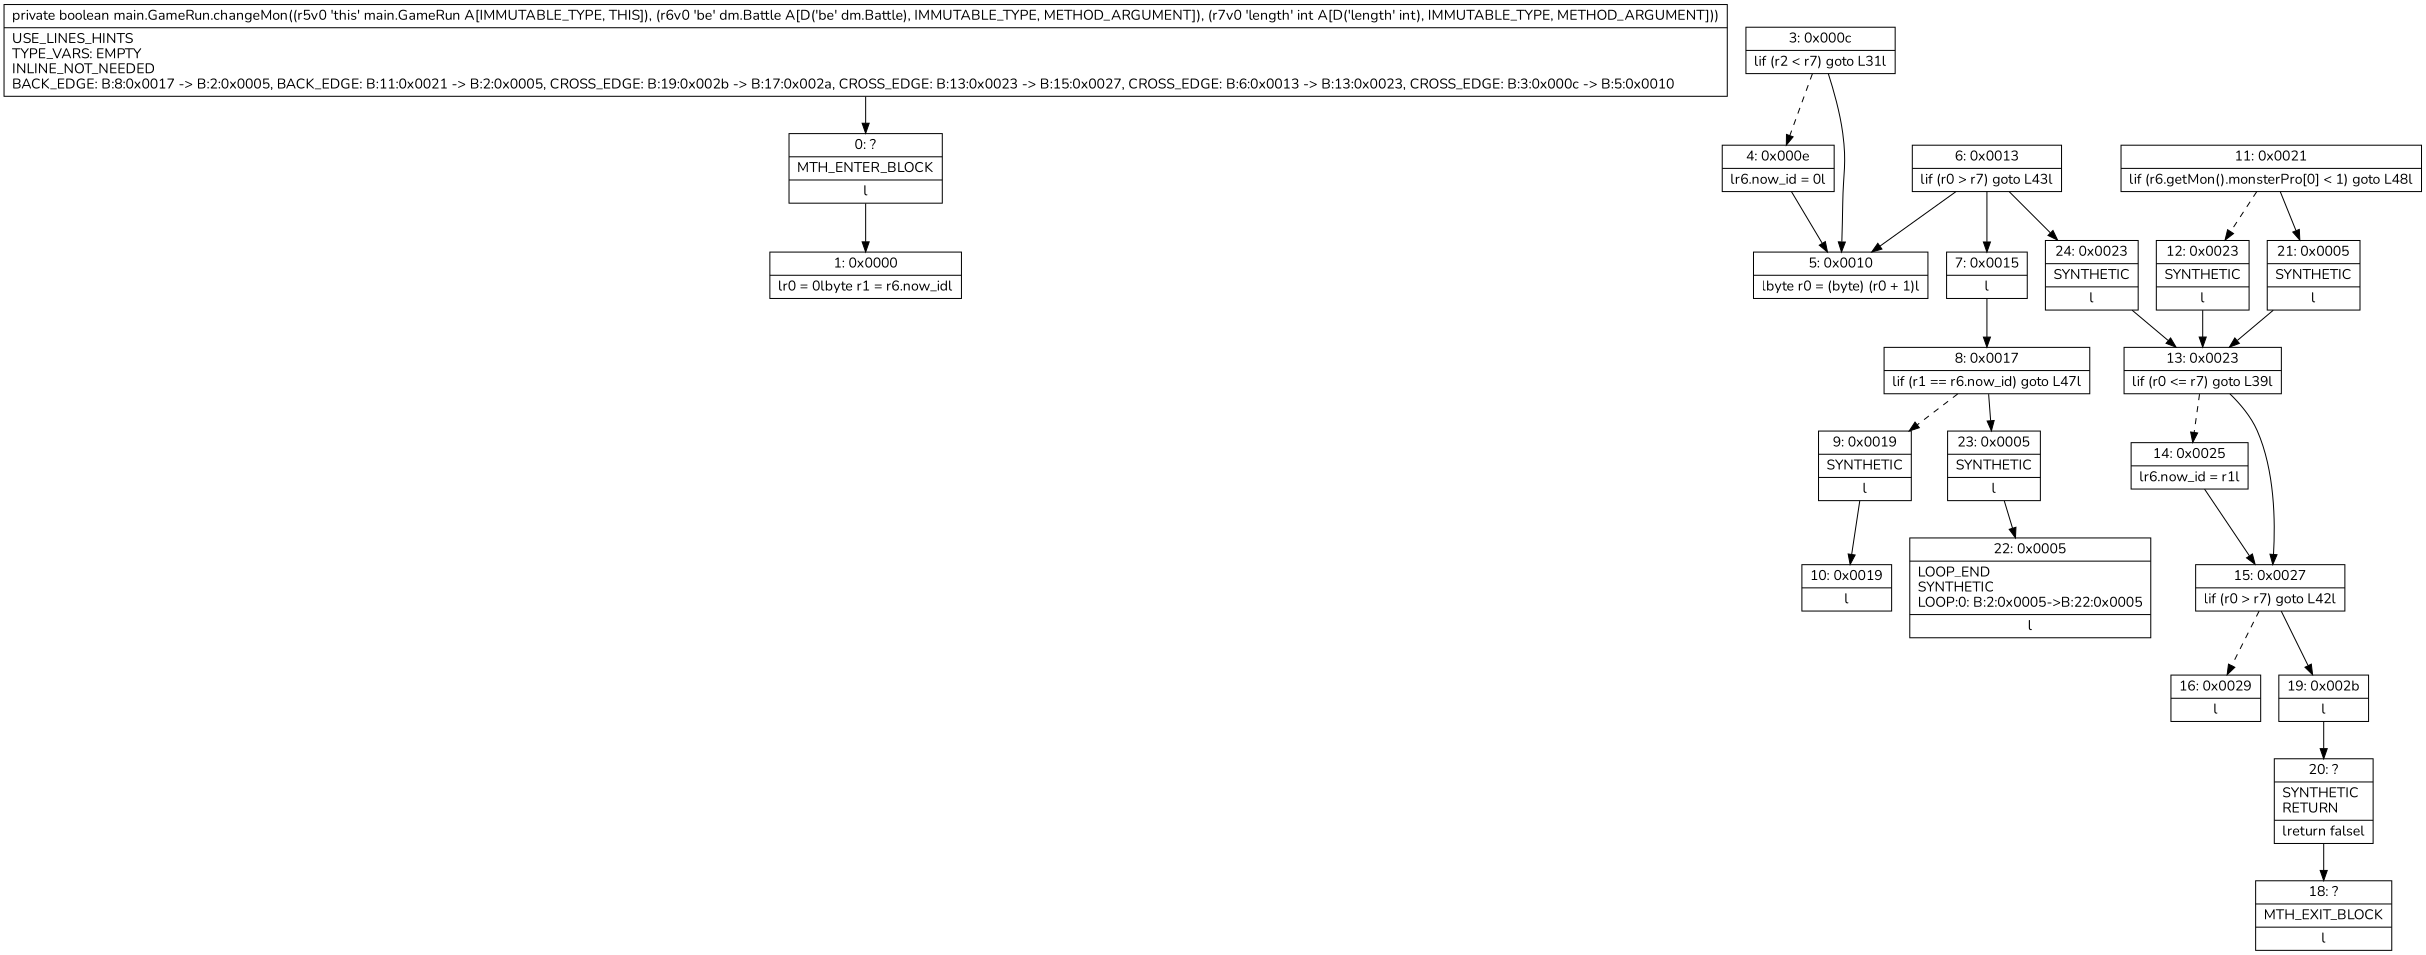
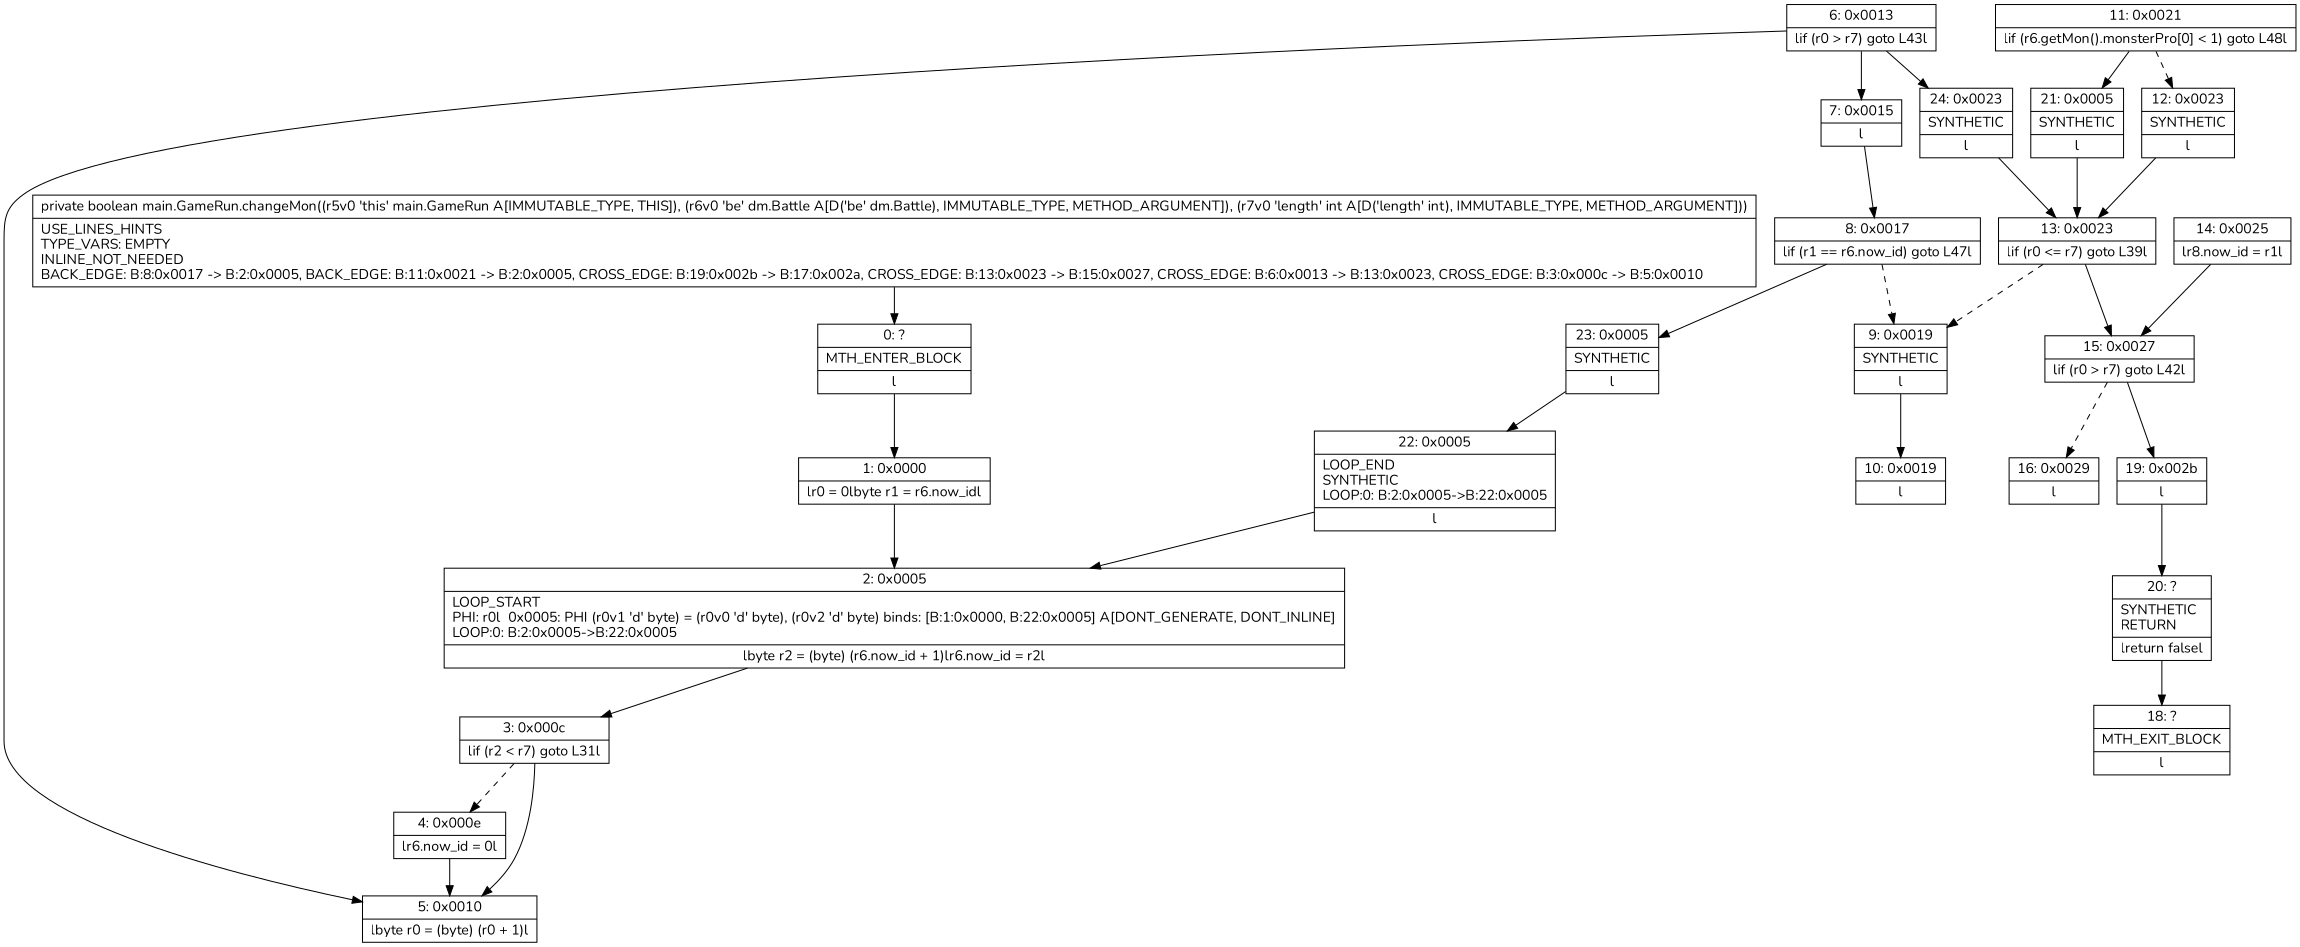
(2197, 413) -> (2000, 293)
(2190, 477) -> (2232, 252)
none -> (894, 618)
